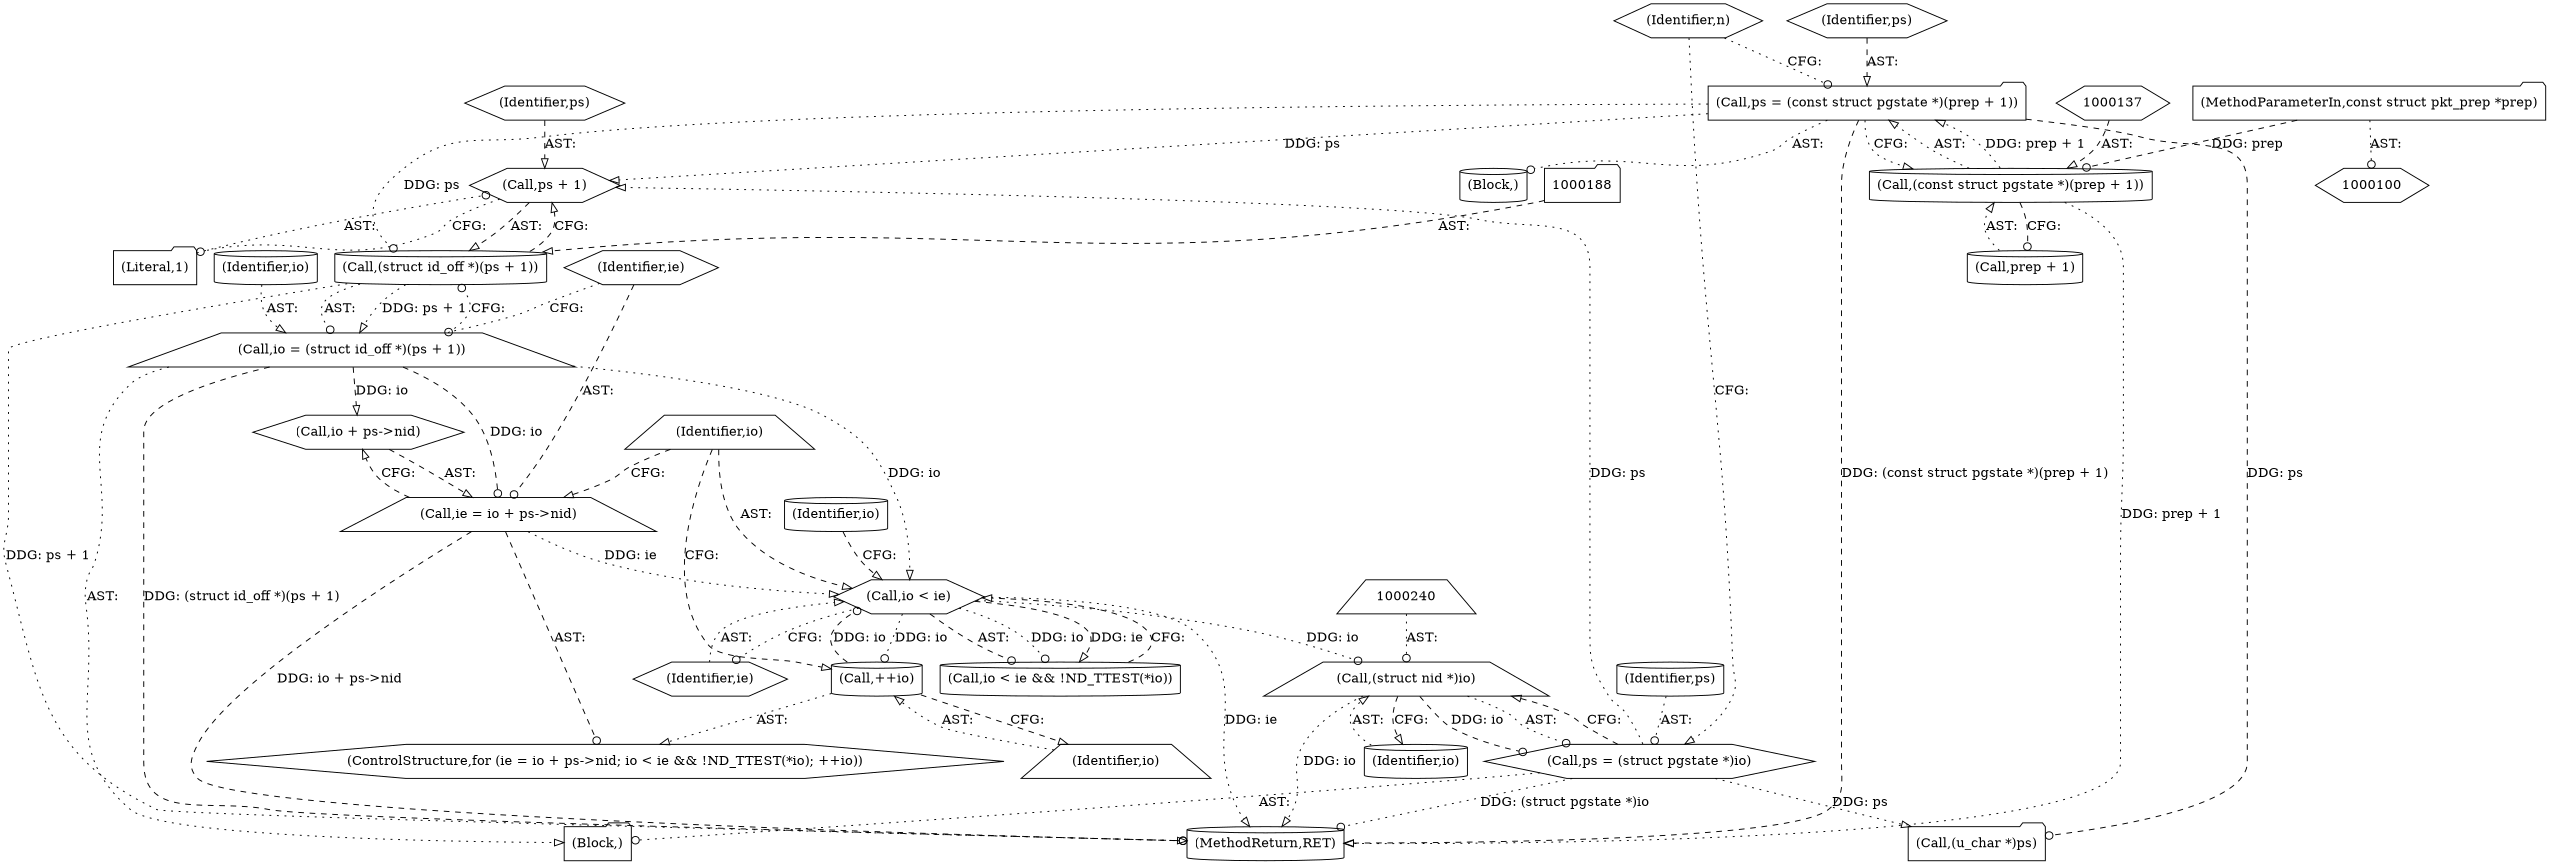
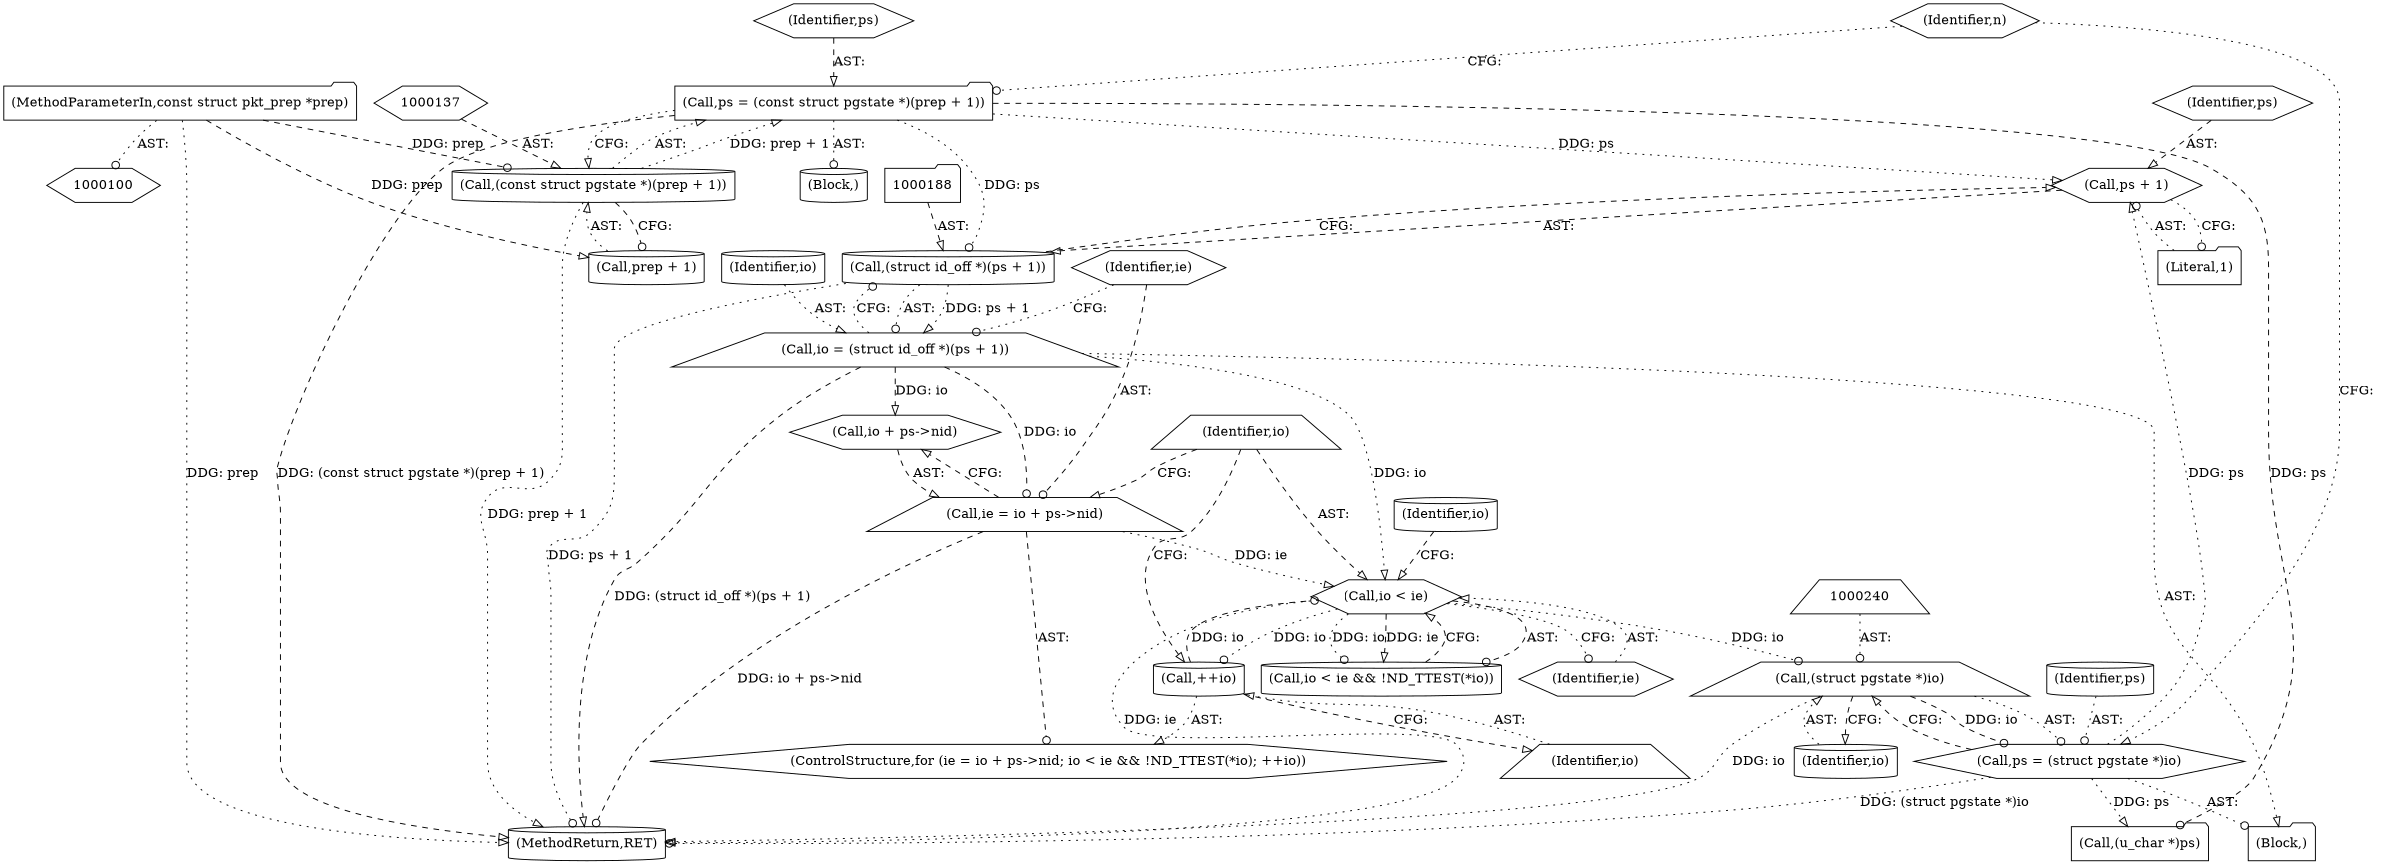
none -> (386, 207)
none -> (187, 610)
(1406, 679) -> (1860, 679)
